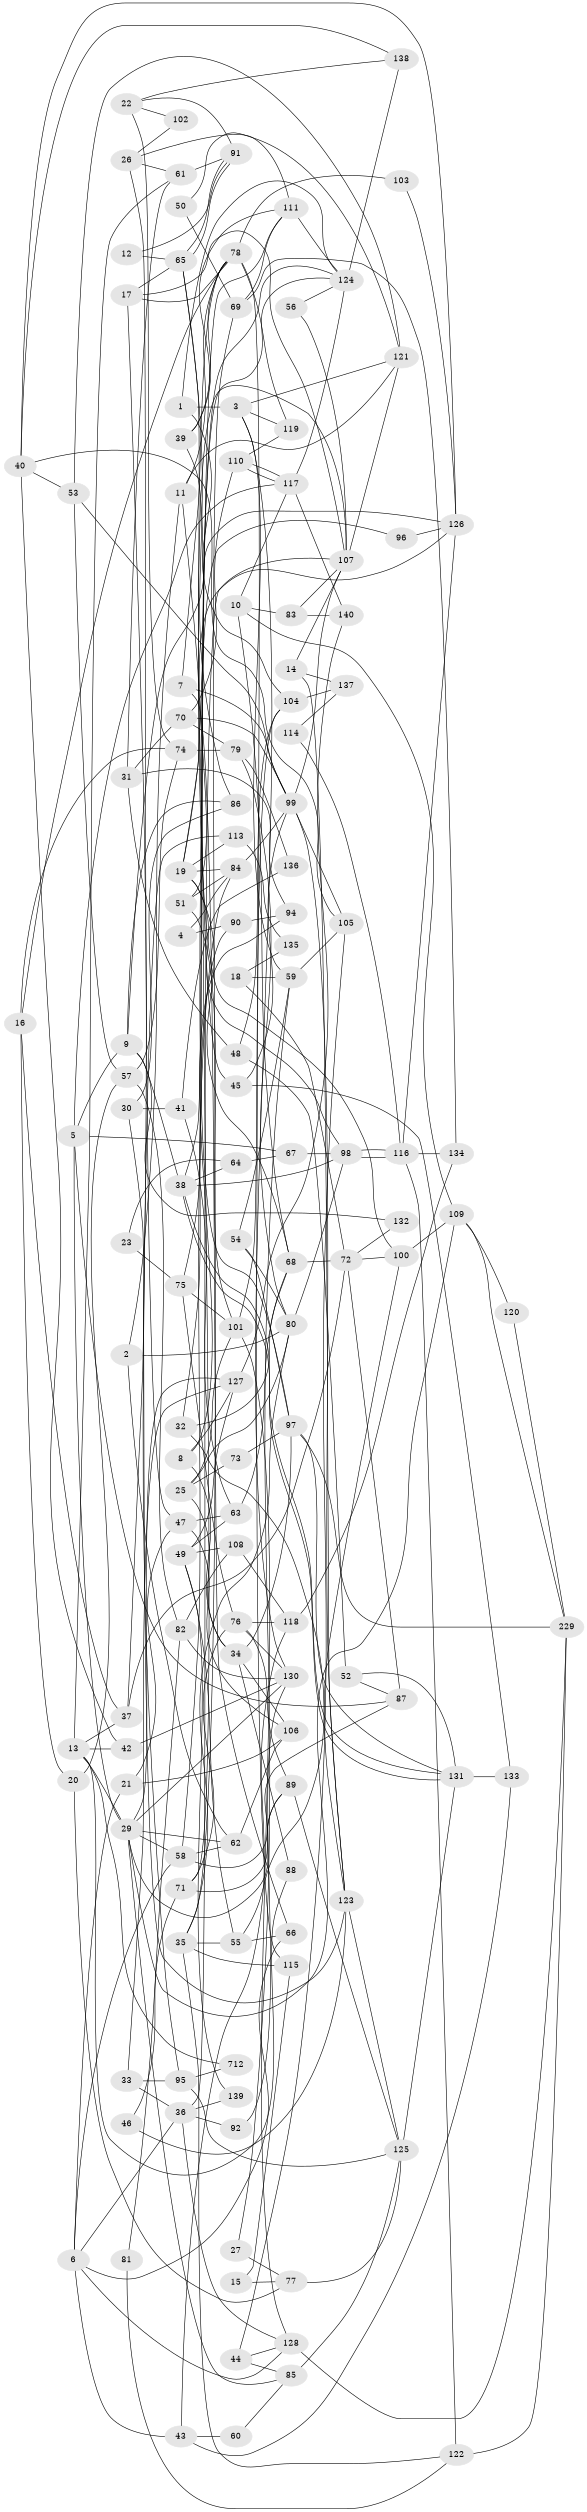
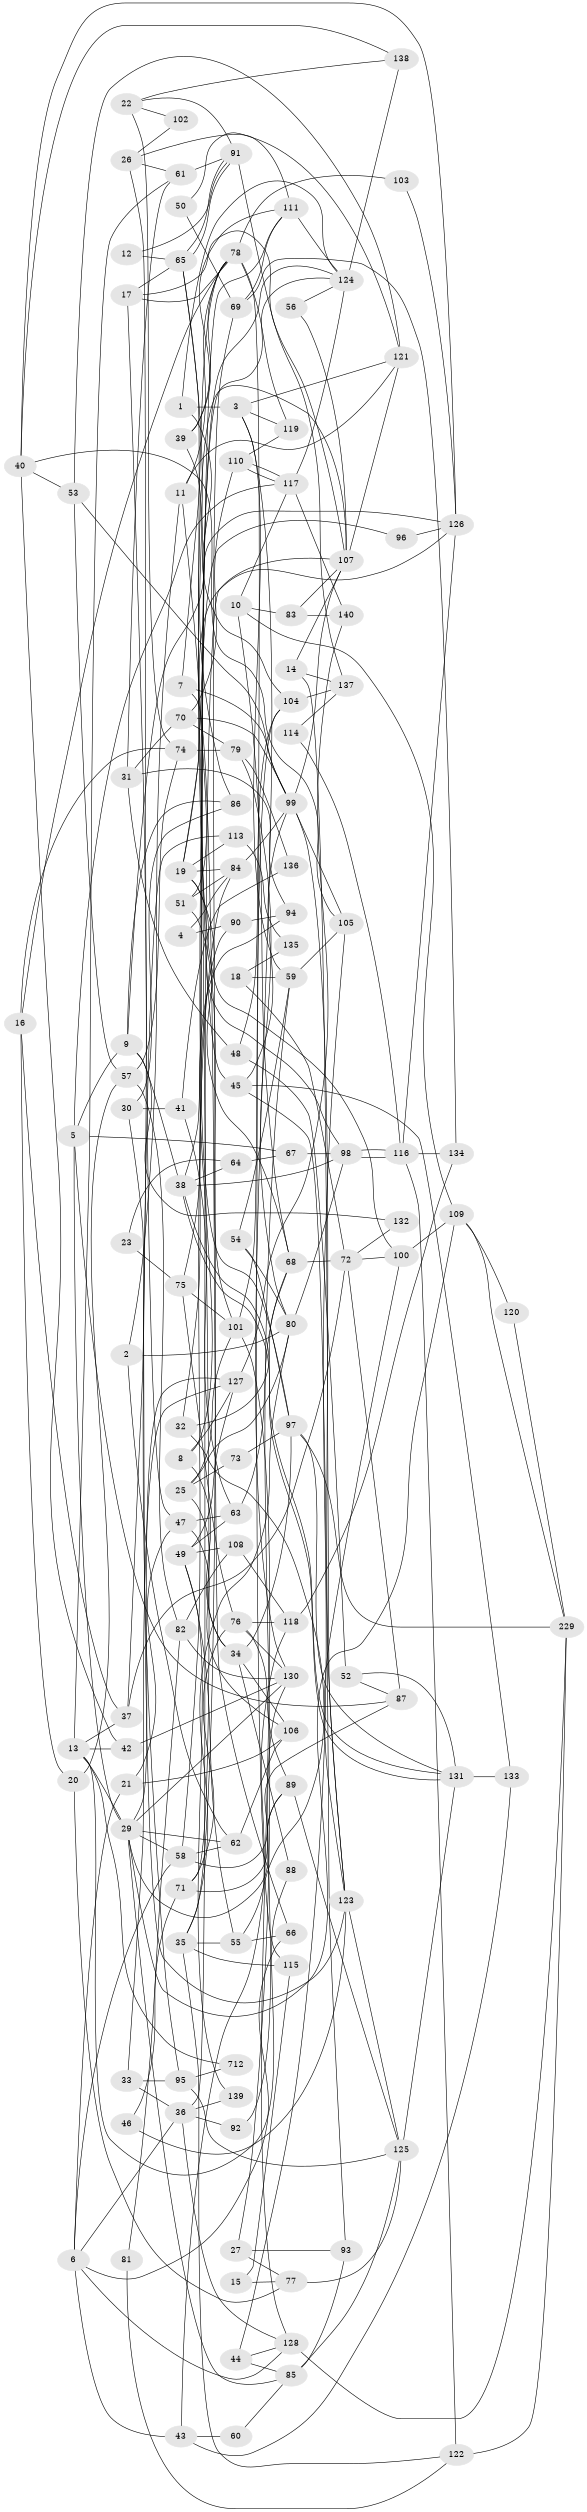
none -> (306, 404)
none -> (346, 2251)
